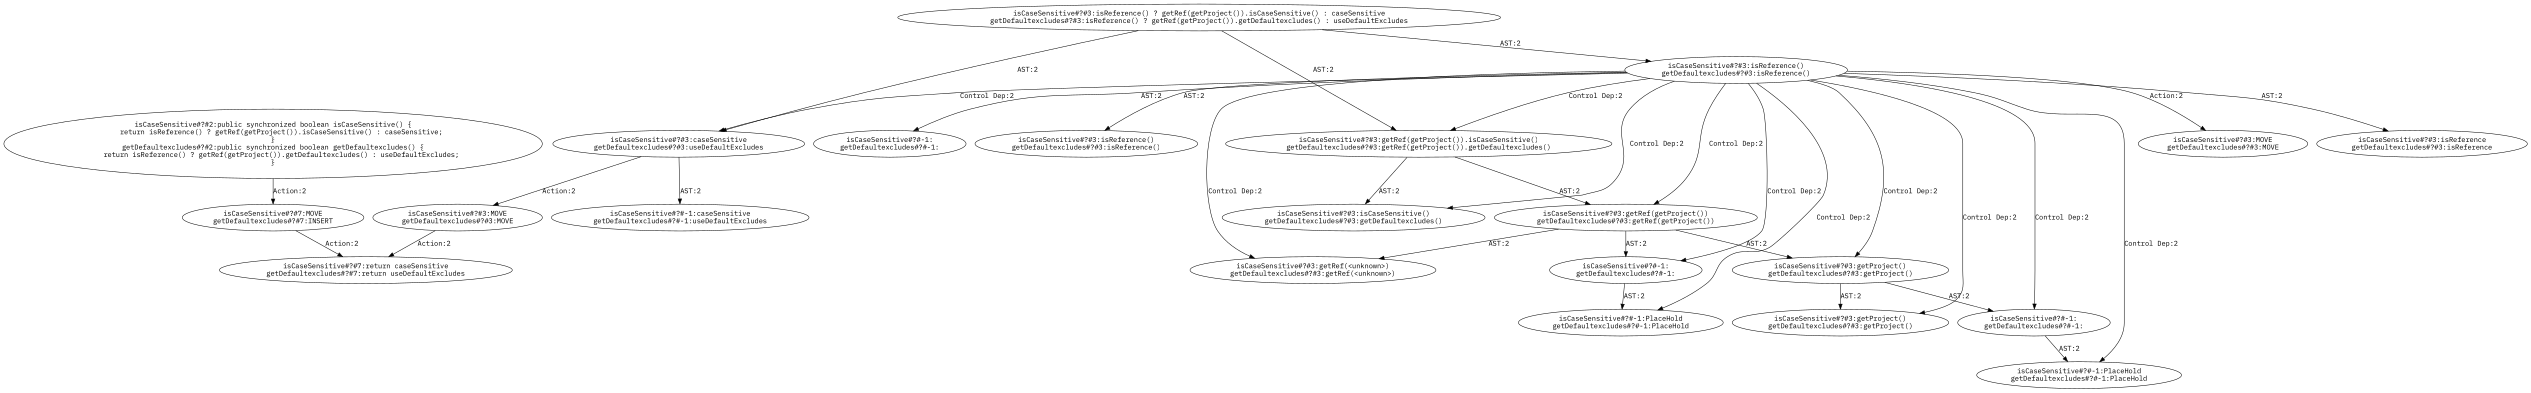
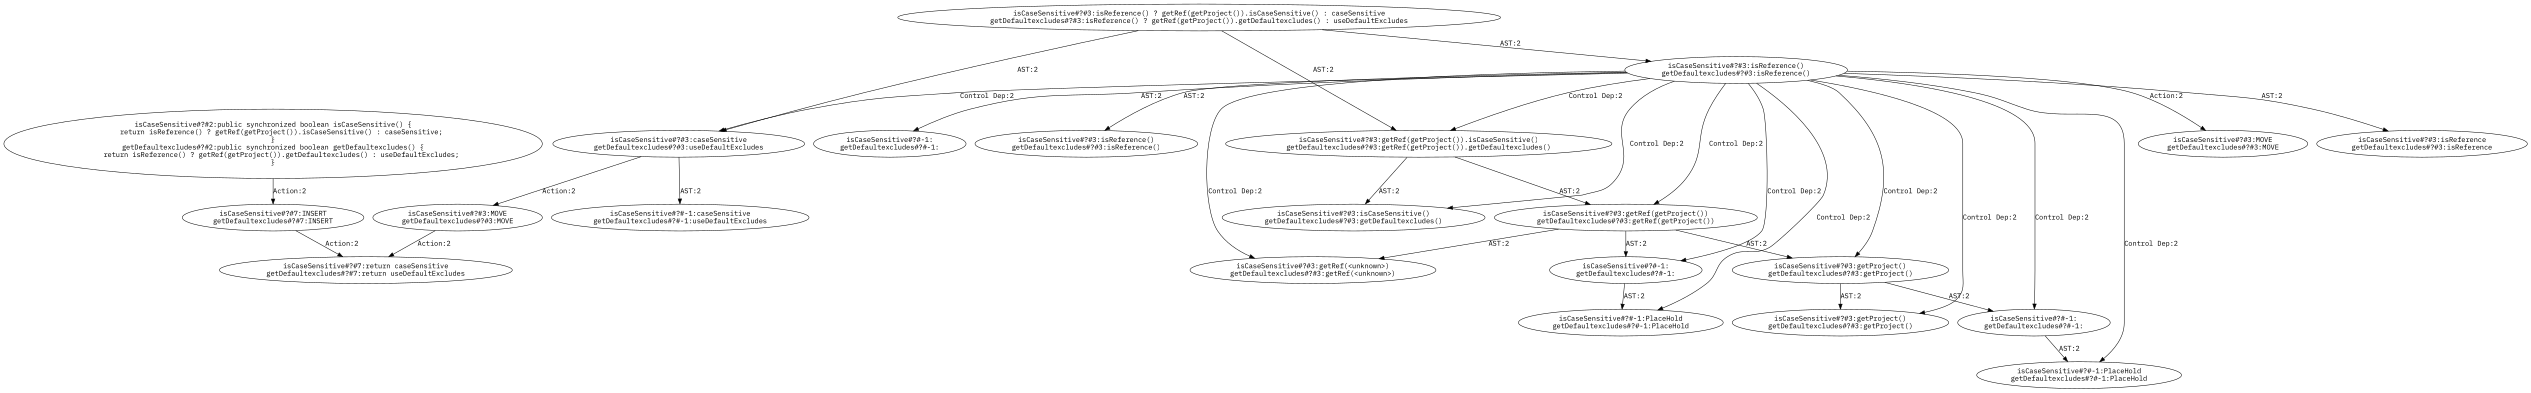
(273, 218) -> (273, 218)
